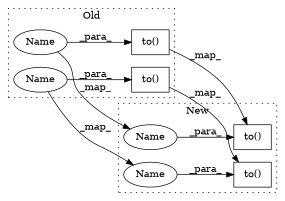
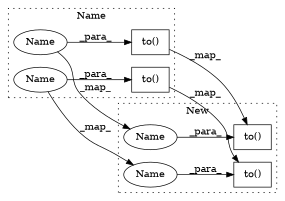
(91, 16) -> (91, 16)
